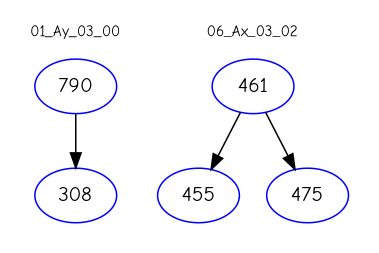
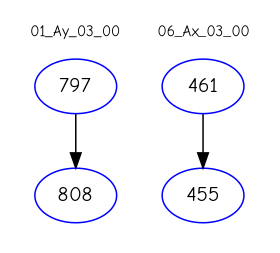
(253, 33) -> (204, 33)
(76, 86) -> (76, 86)
(76, 195) -> (76, 195)
(308, 195) -> none
